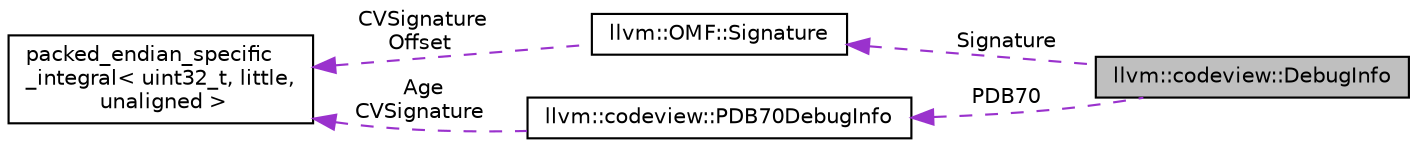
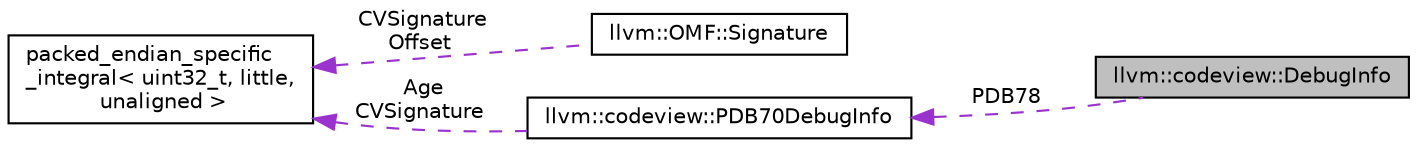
(982, 55) -> none
(1004, 98) -> (1004, 98)
